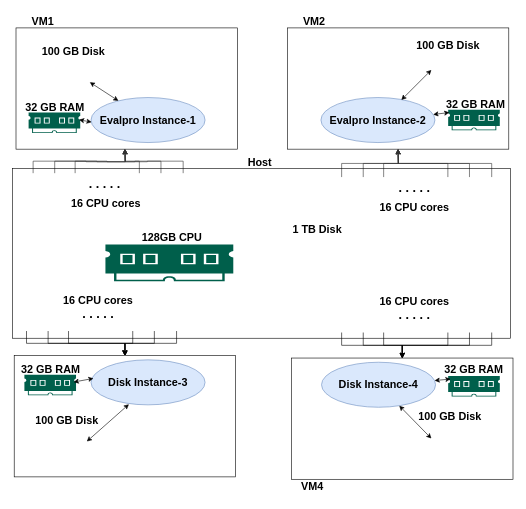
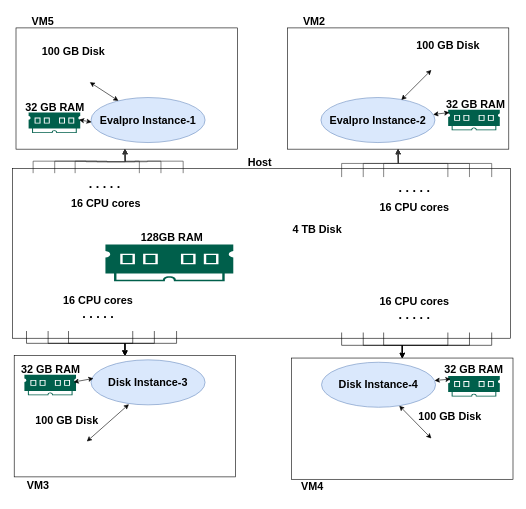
(43, 21) -> (43, 21)
(317, 230) -> (317, 230)
(172, 237) -> (172, 237)
none -> (38, 486)
